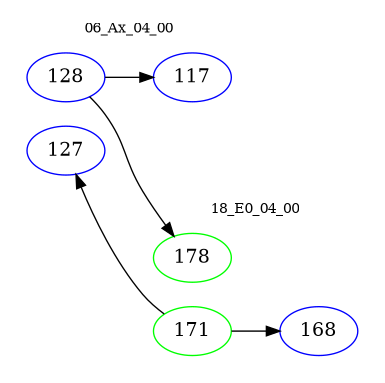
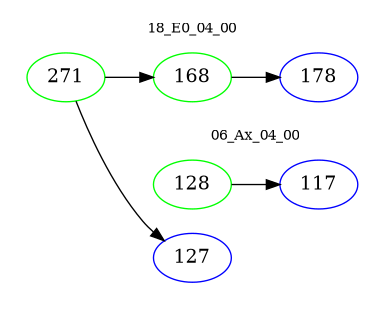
(66, 77) -> (192, 185)
(128, 161) -> (249, 77)
(192, 258) -> (319, 77)
(192, 331) -> (66, 77)
(319, 331) -> (192, 77)
